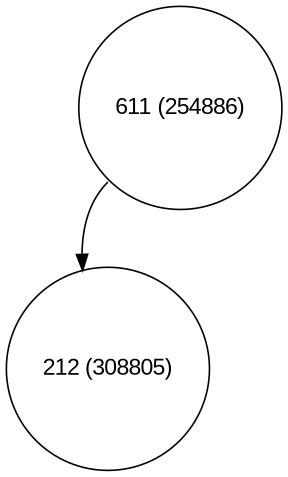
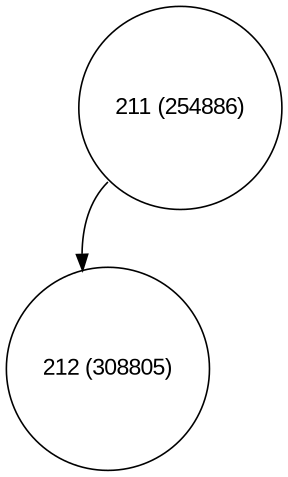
(180, 108) -> (180, 108)
